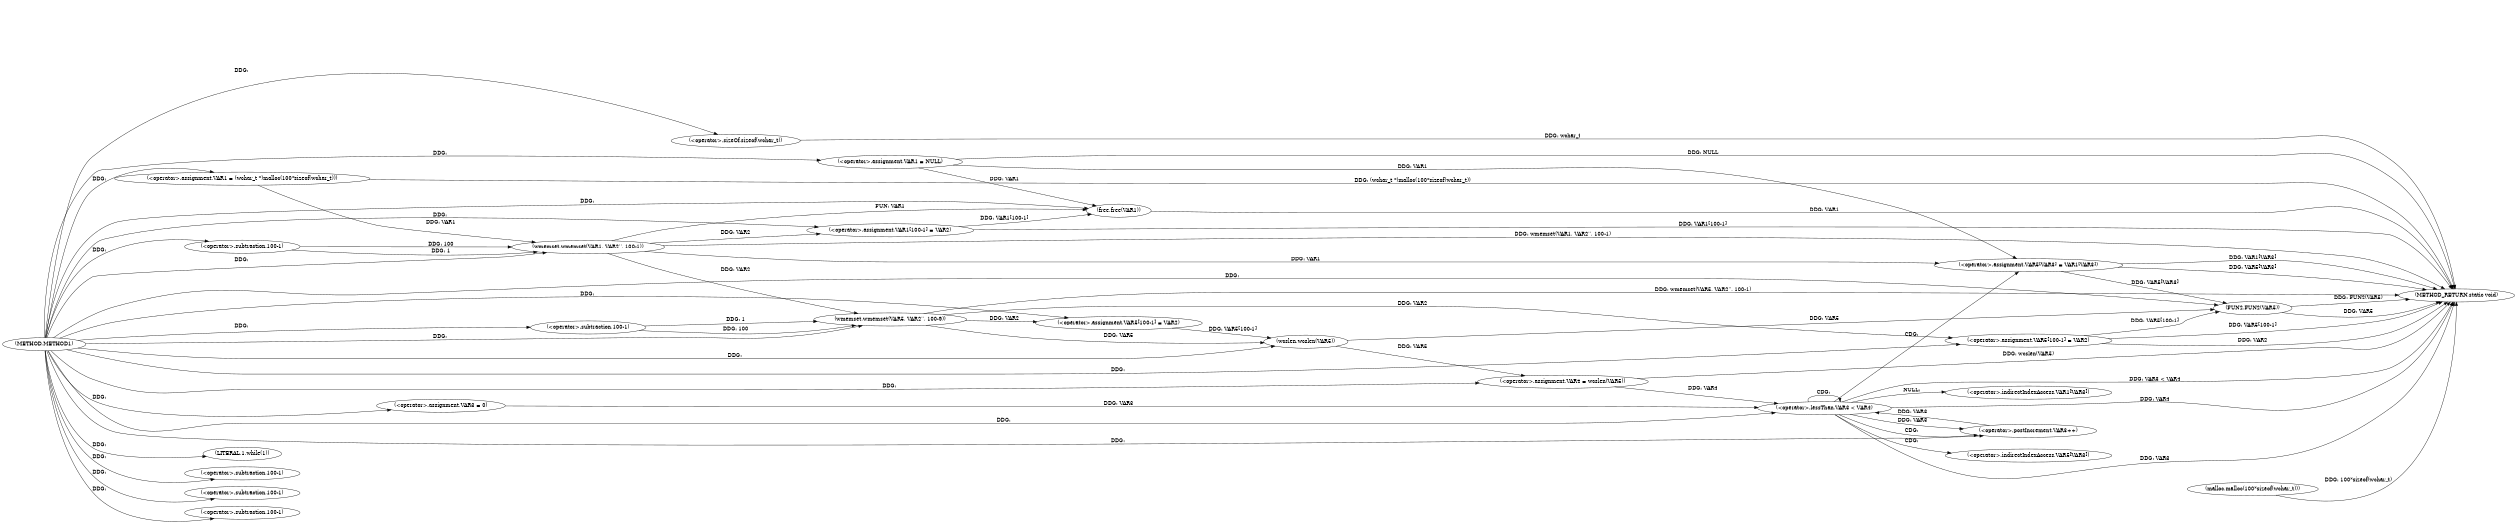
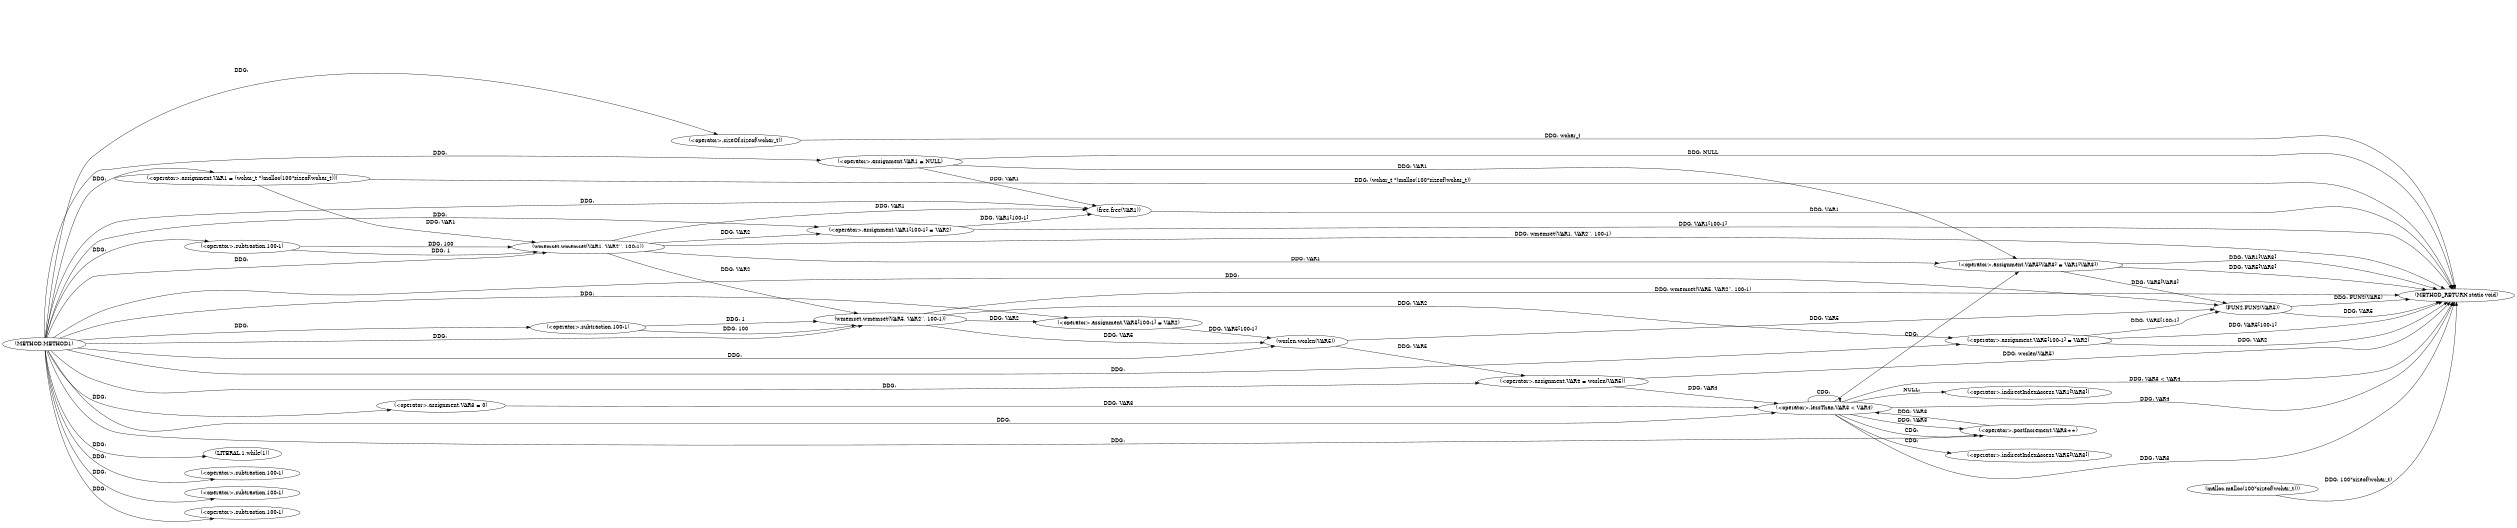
(890, 206) -> (890, 206)
(890, 319) -> (890, 319)
